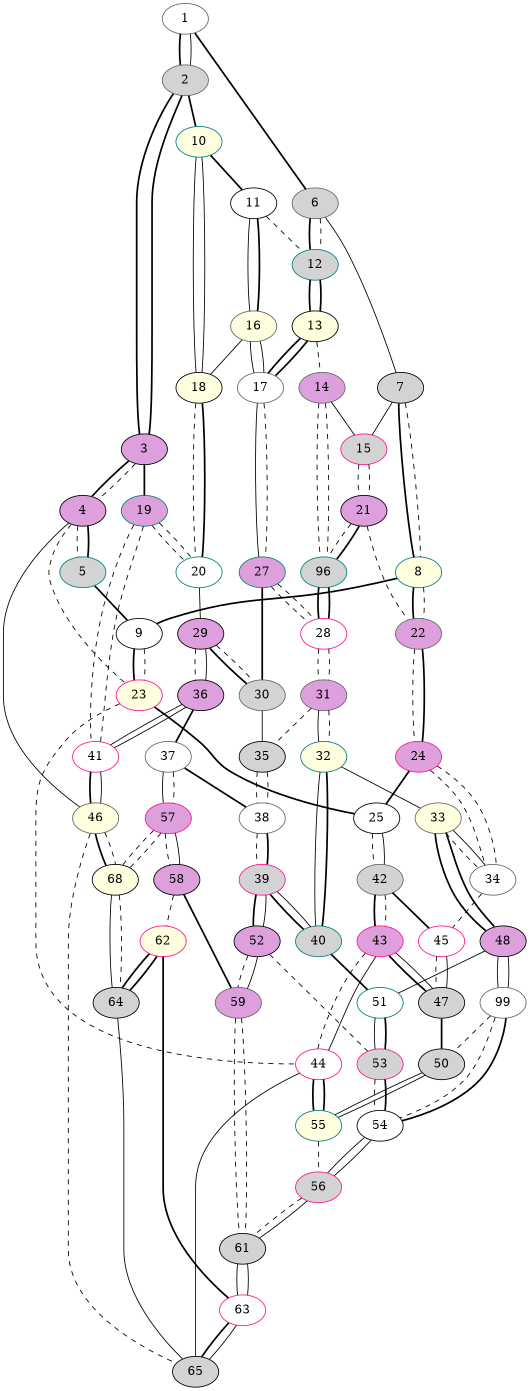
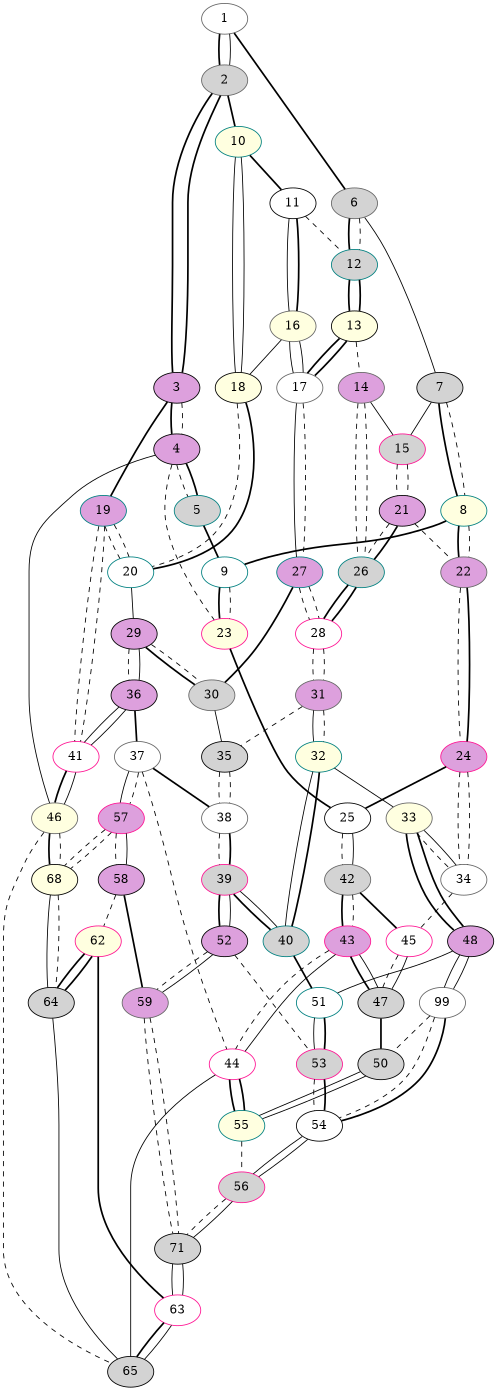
(324, 572) -> (361, 572)
(139, 634) -> (225, 572)
(40, 961) -> (181, 912)
(243, 1249) -> (178, 1249)
